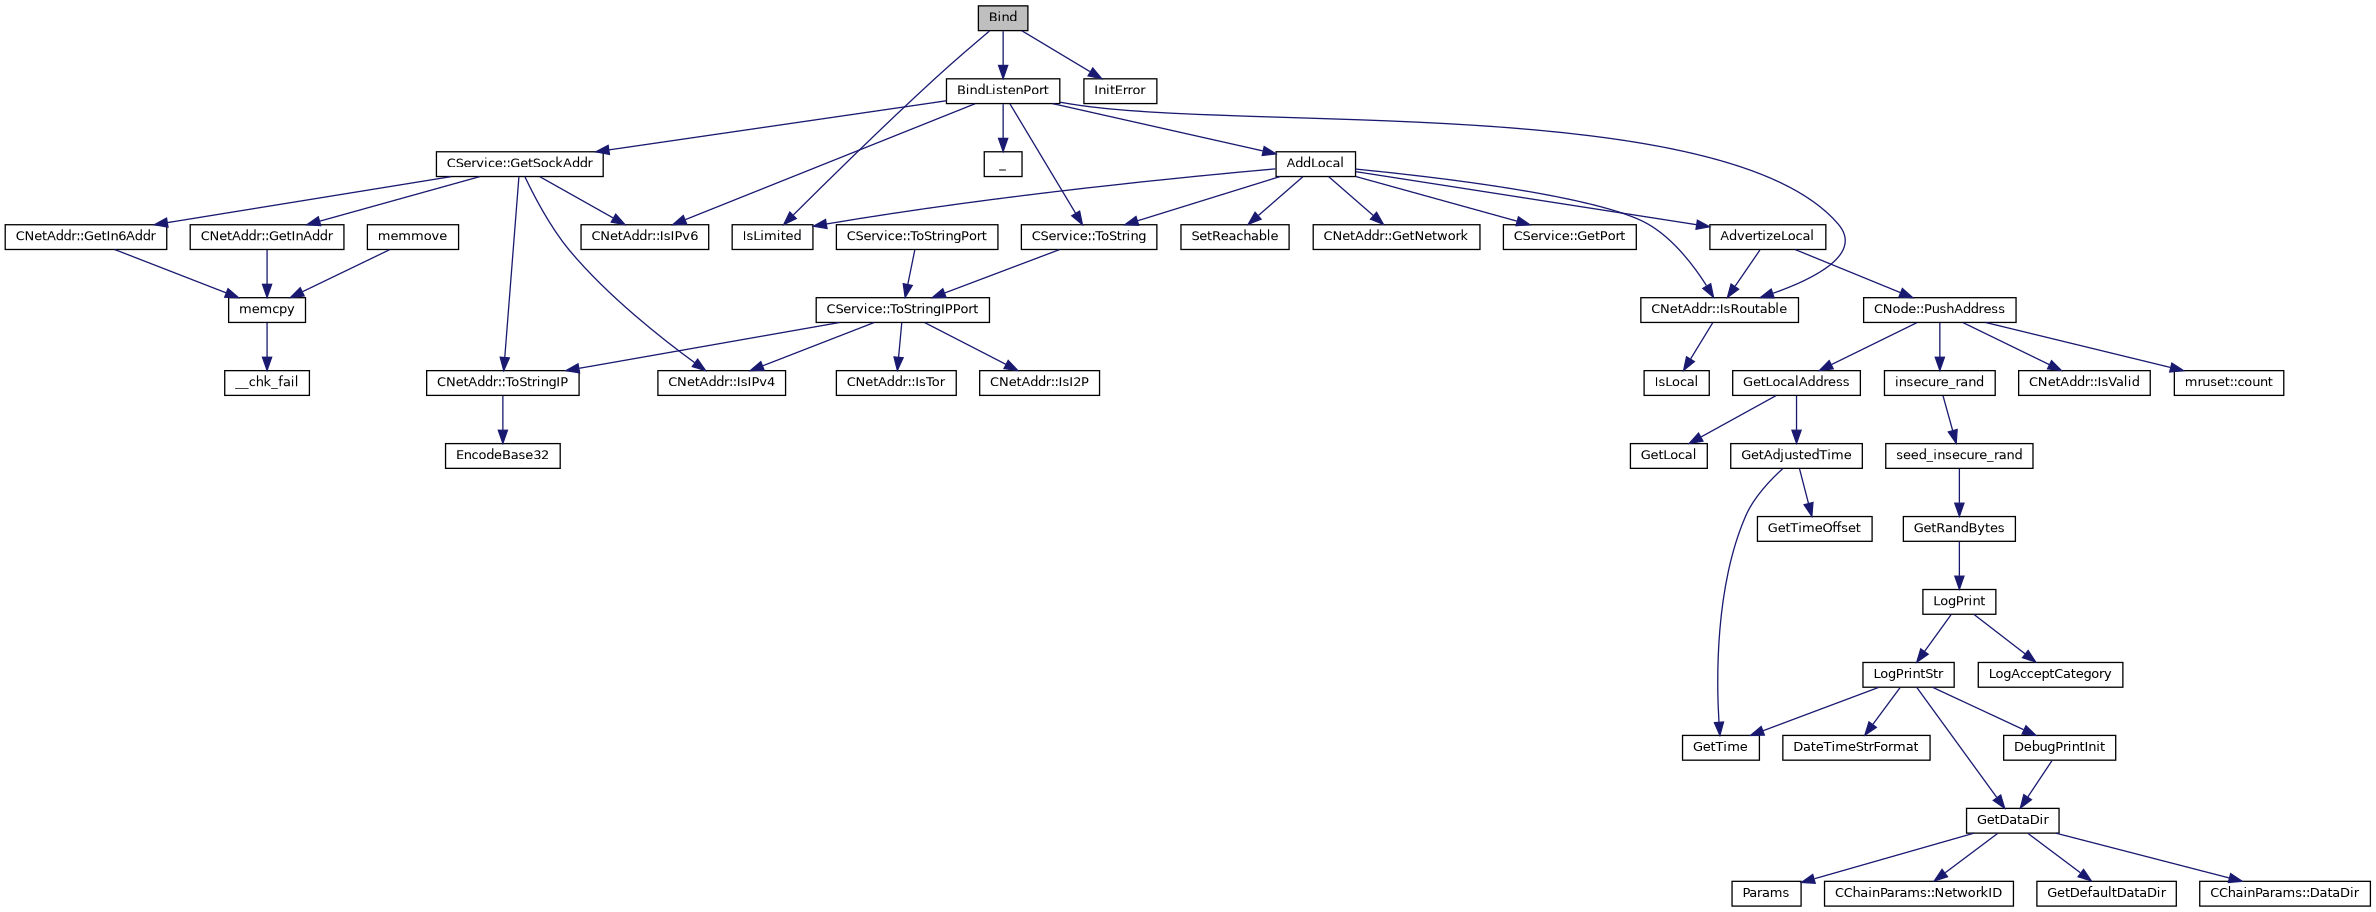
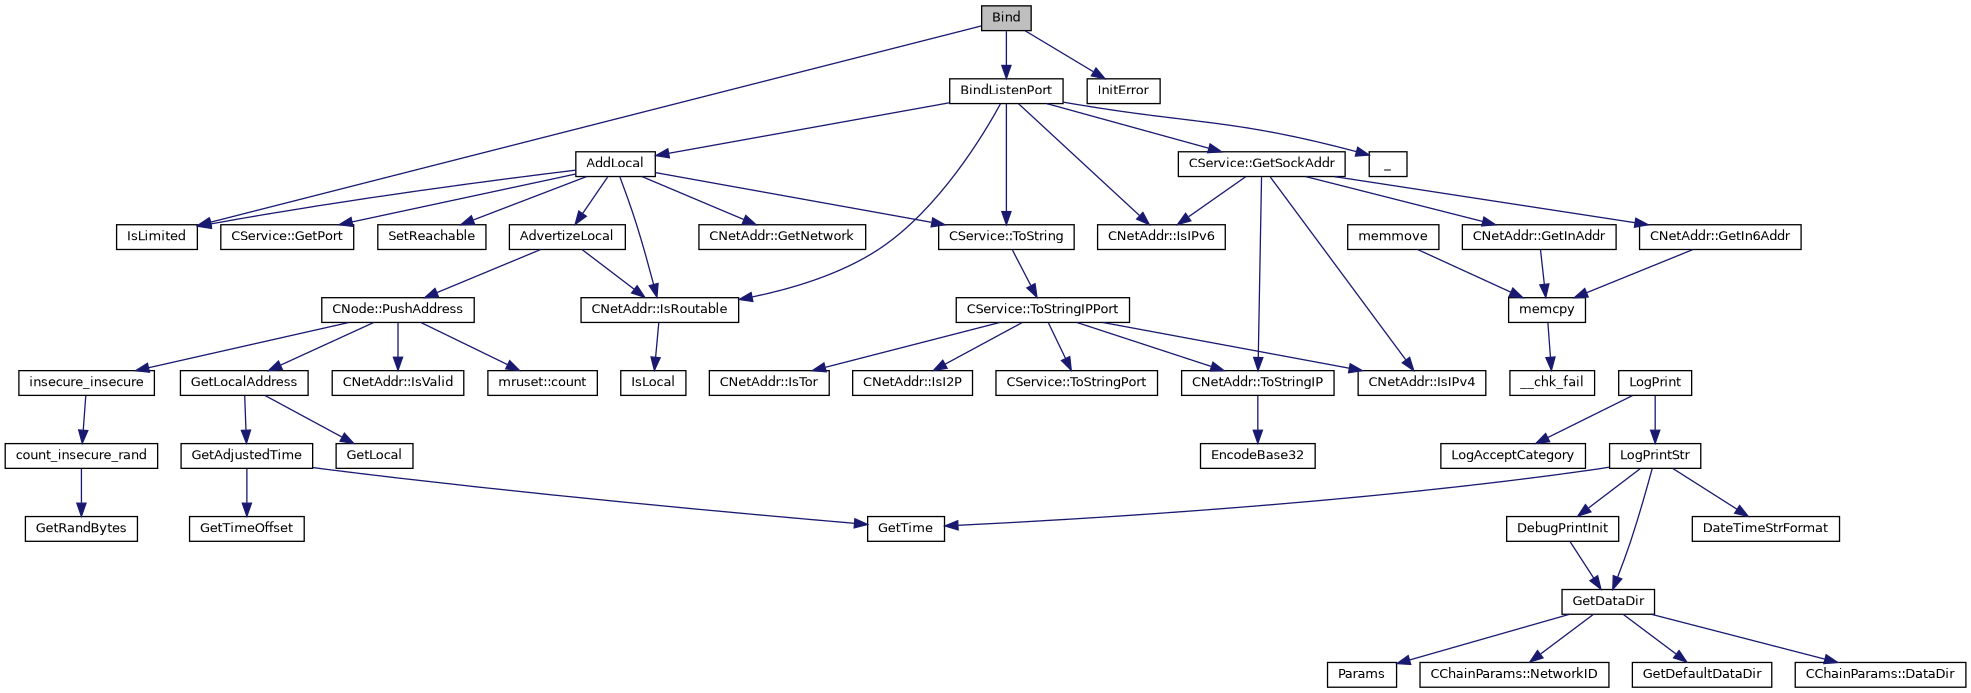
(911, 267) -> (1057, 341)
(1940, 383) -> (87, 383)
(1959, 456) -> (81, 456)
(1959, 559) -> none
